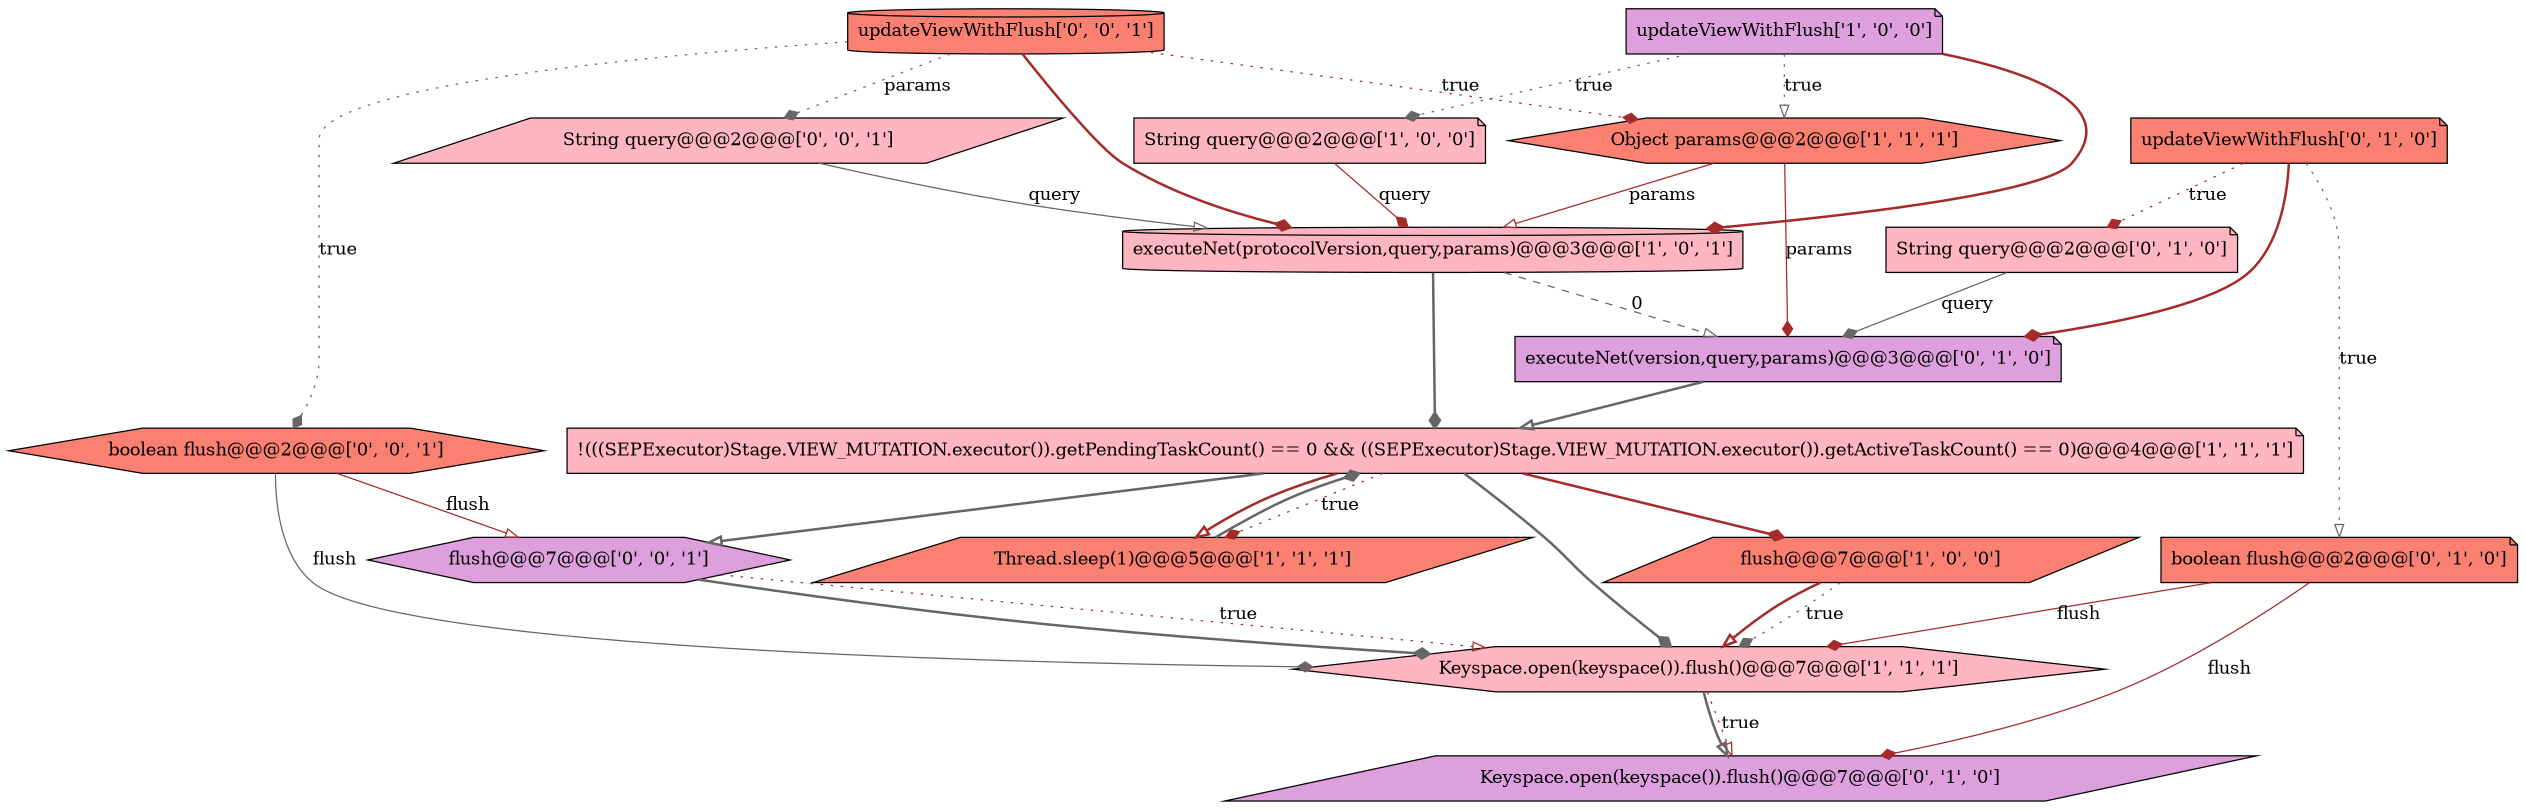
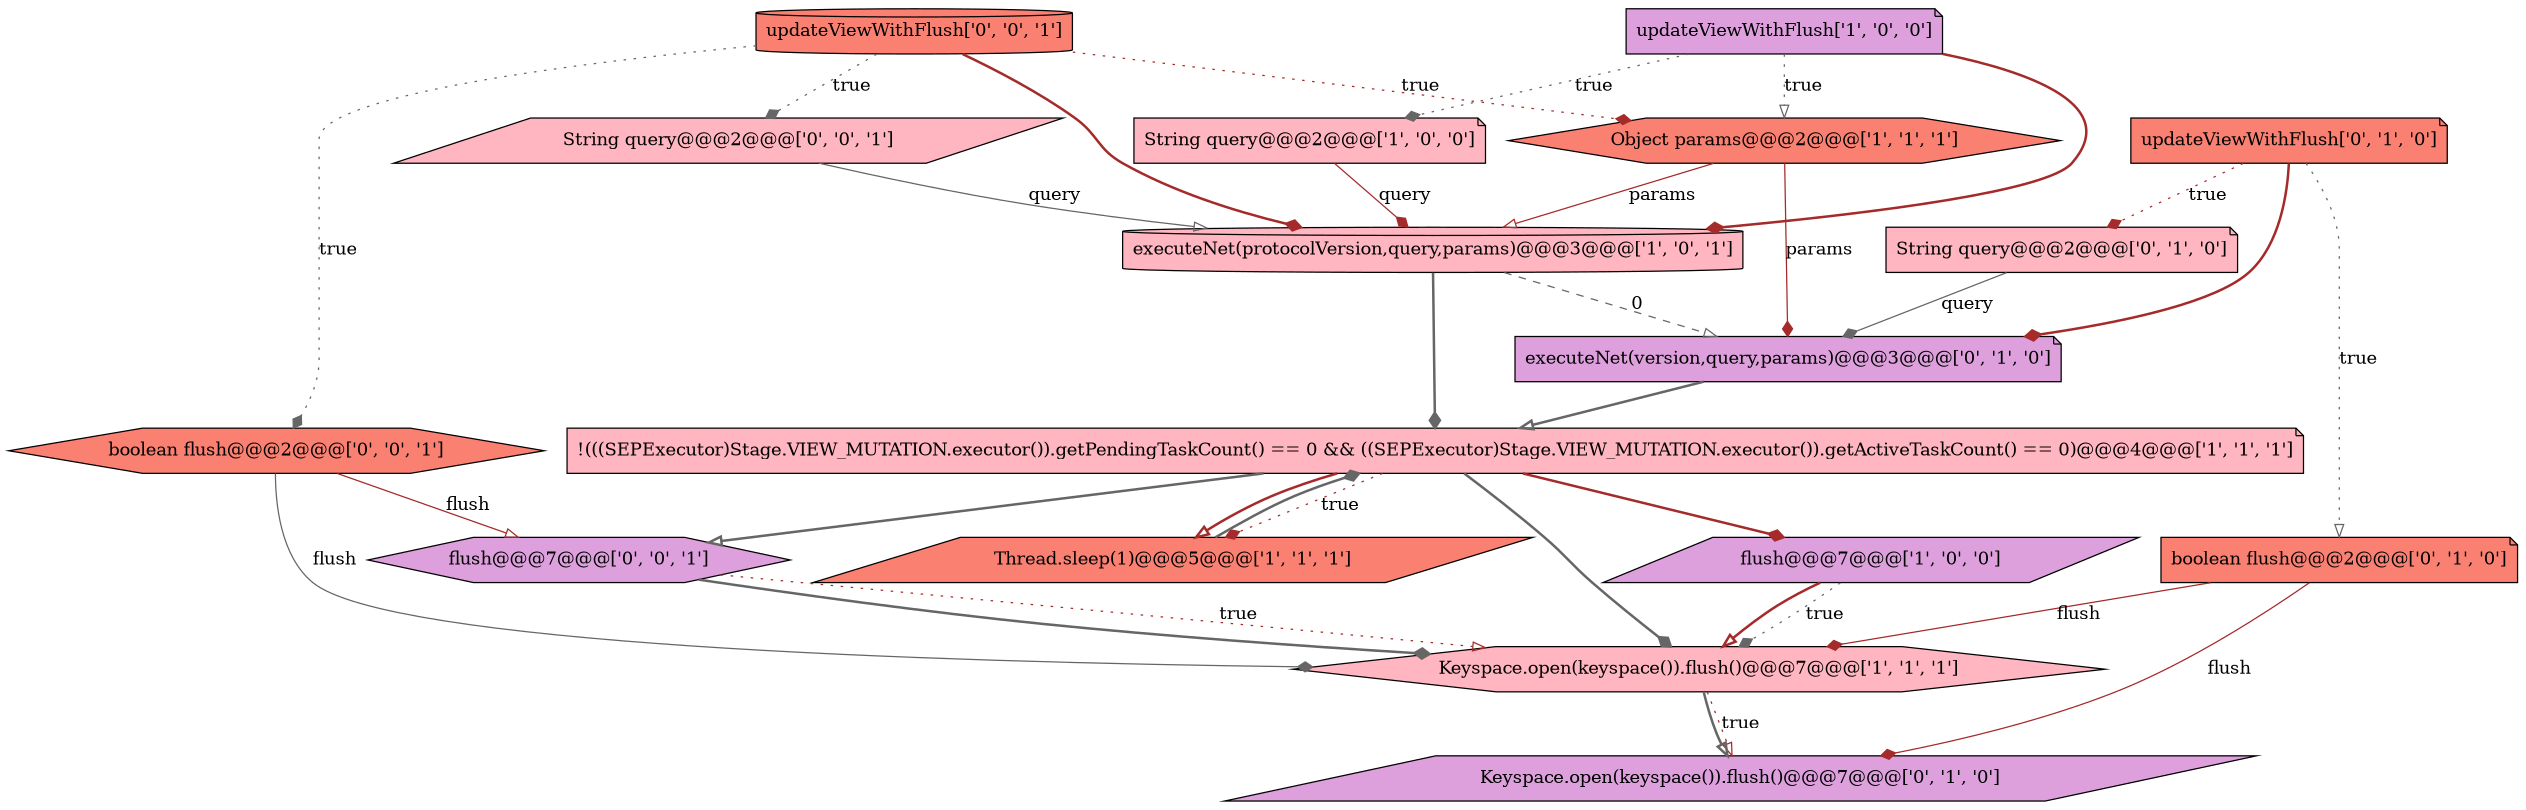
(918, 86) -> (852, 86)
(1871, 560) -> (1871, 560)
